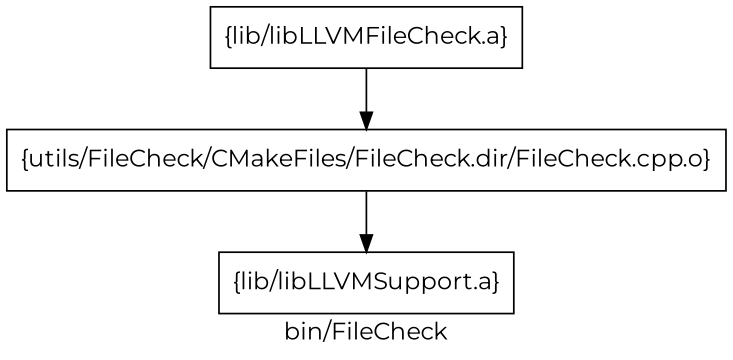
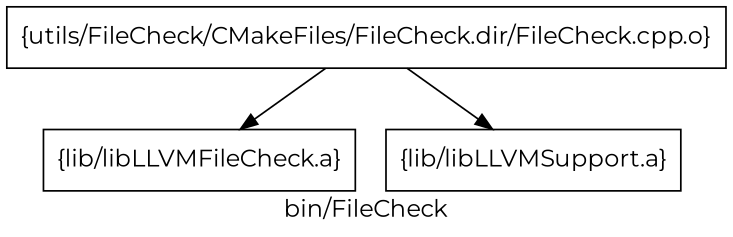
(366, 90) -> (290, 94)
